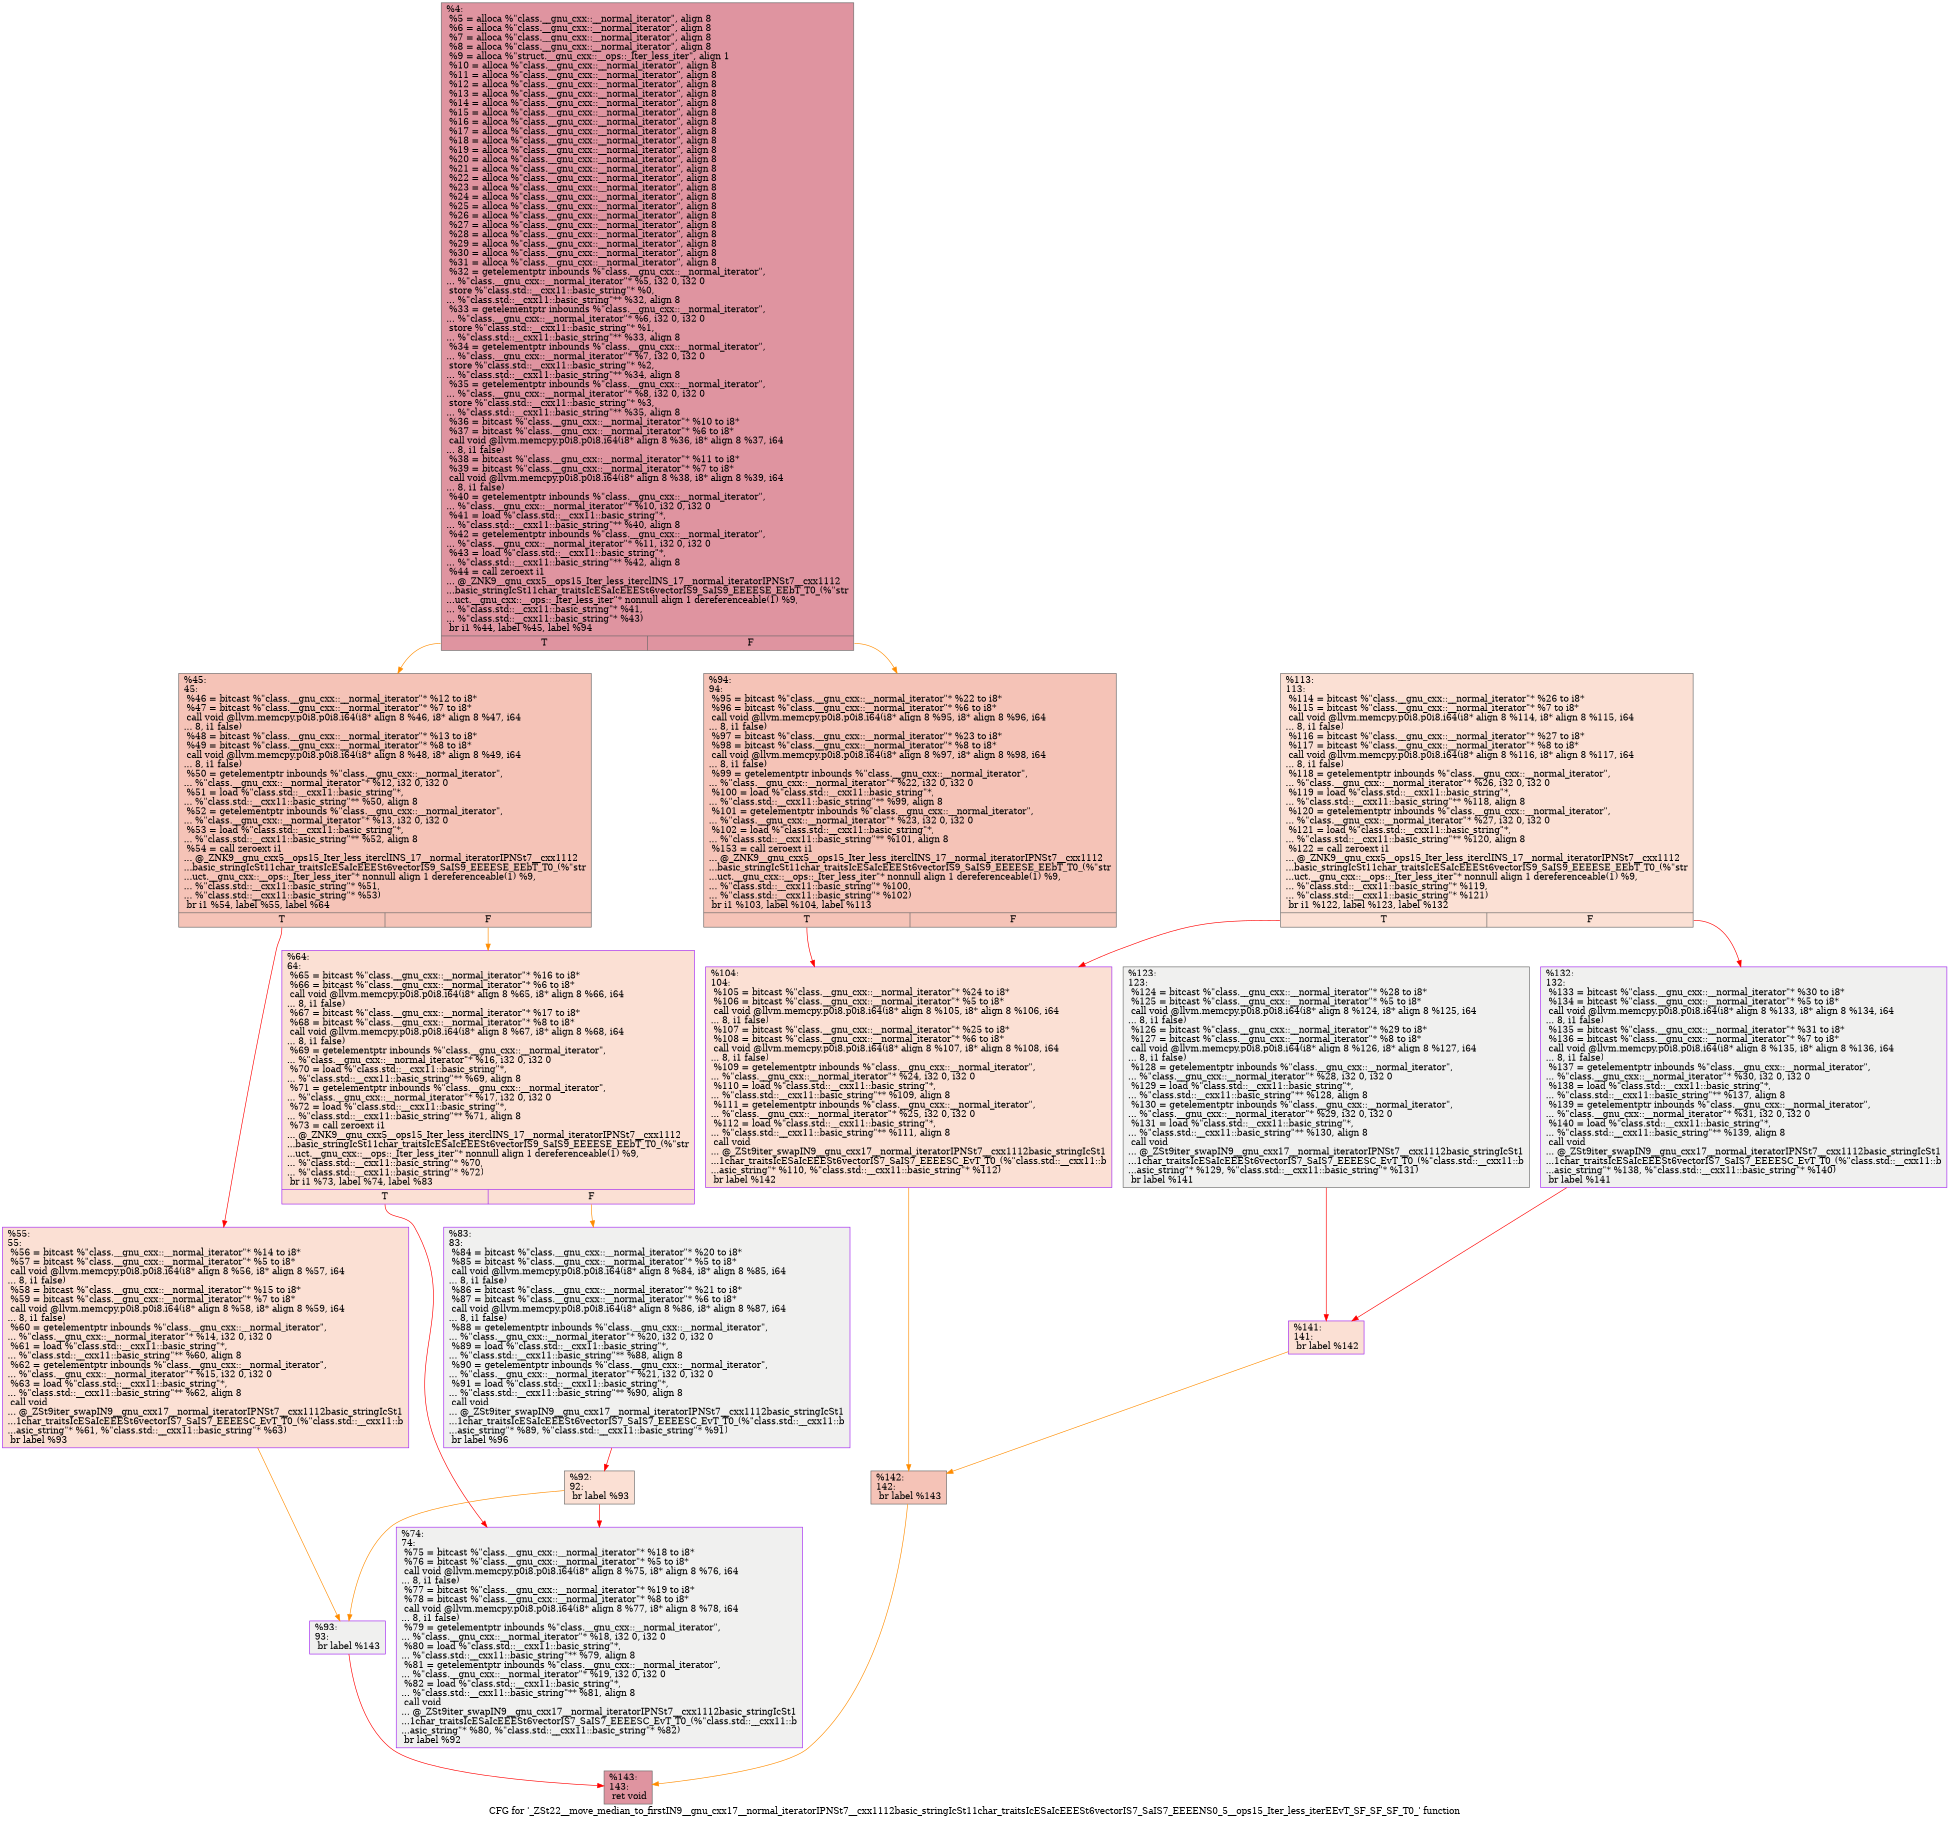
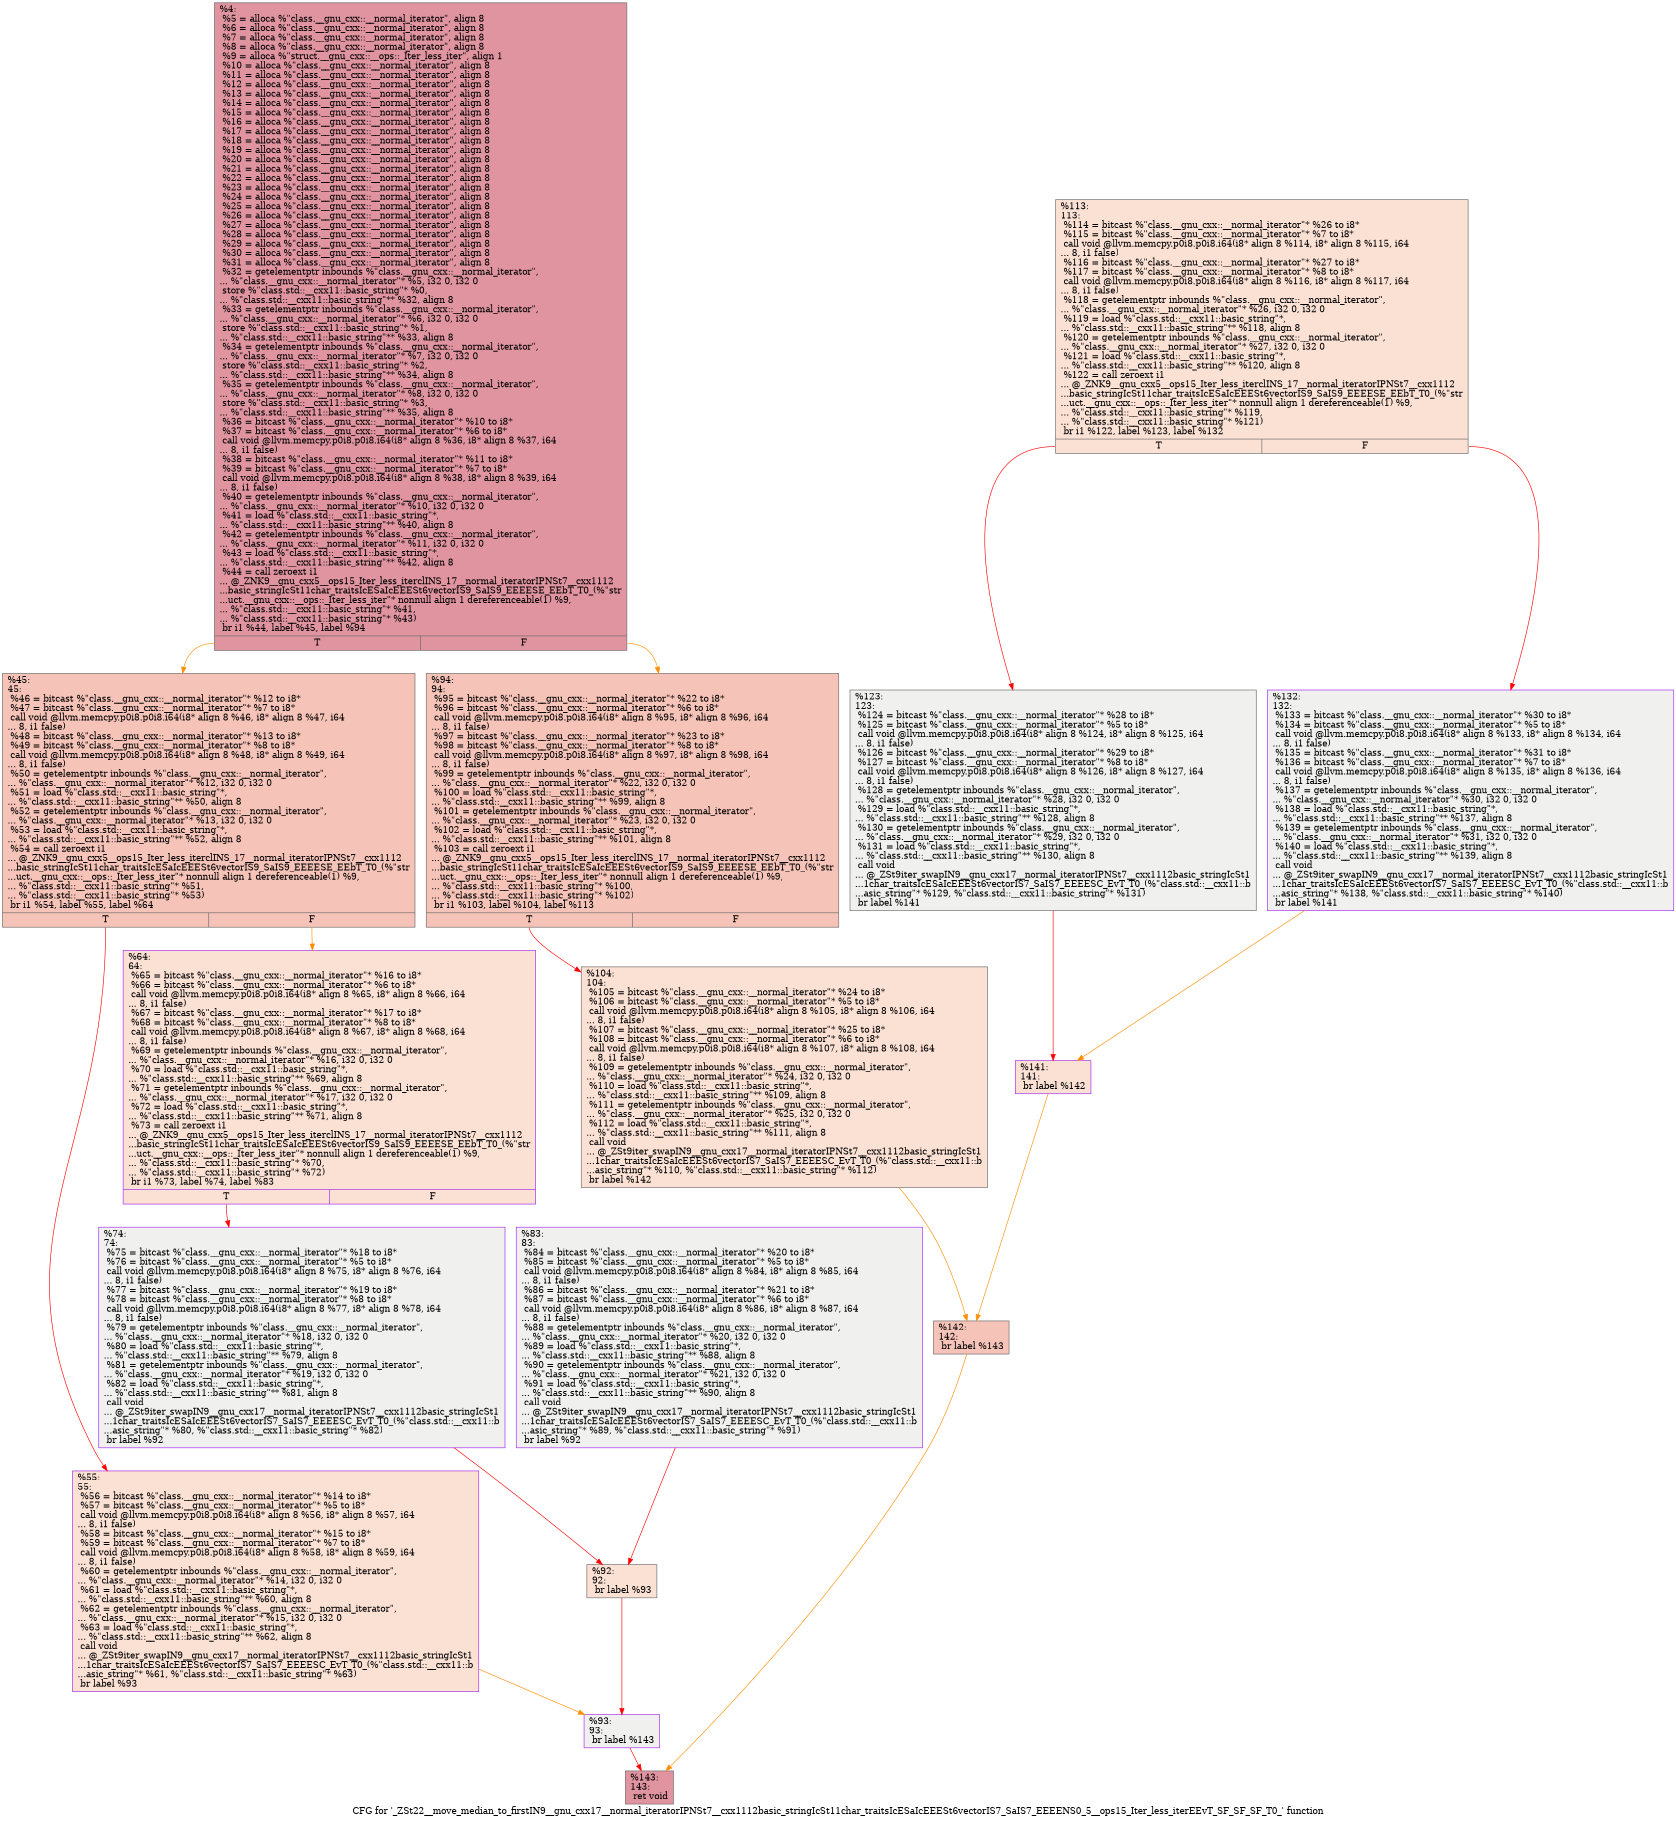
(761, 849) -> (483, 849)
(1179, 929) -> (986, 547)
(909, 1077) -> (784, 1077)
(592, 1213) -> none
(1462, 1253) -> (1194, 984)
(479, 1440) -> (551, 1440)
(427, 1511) -> (622, 1653)
(599, 1513) -> (527, 1503)
